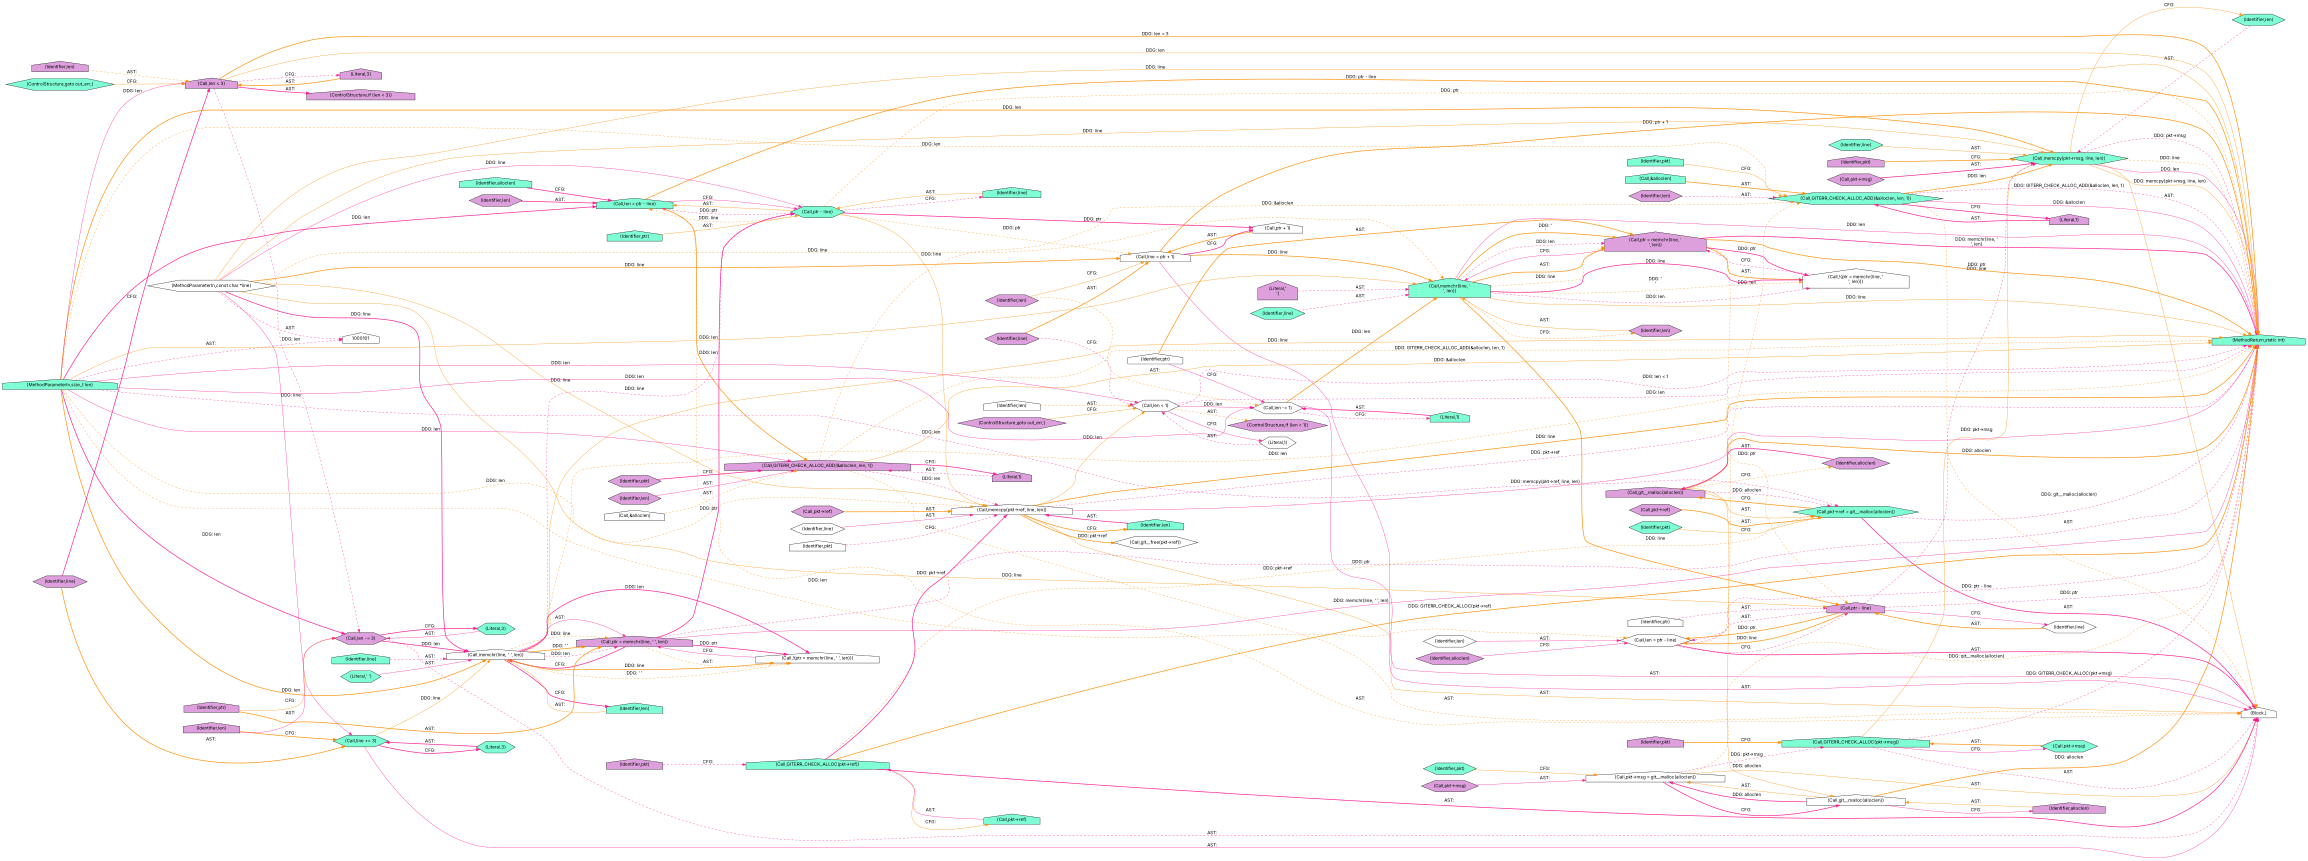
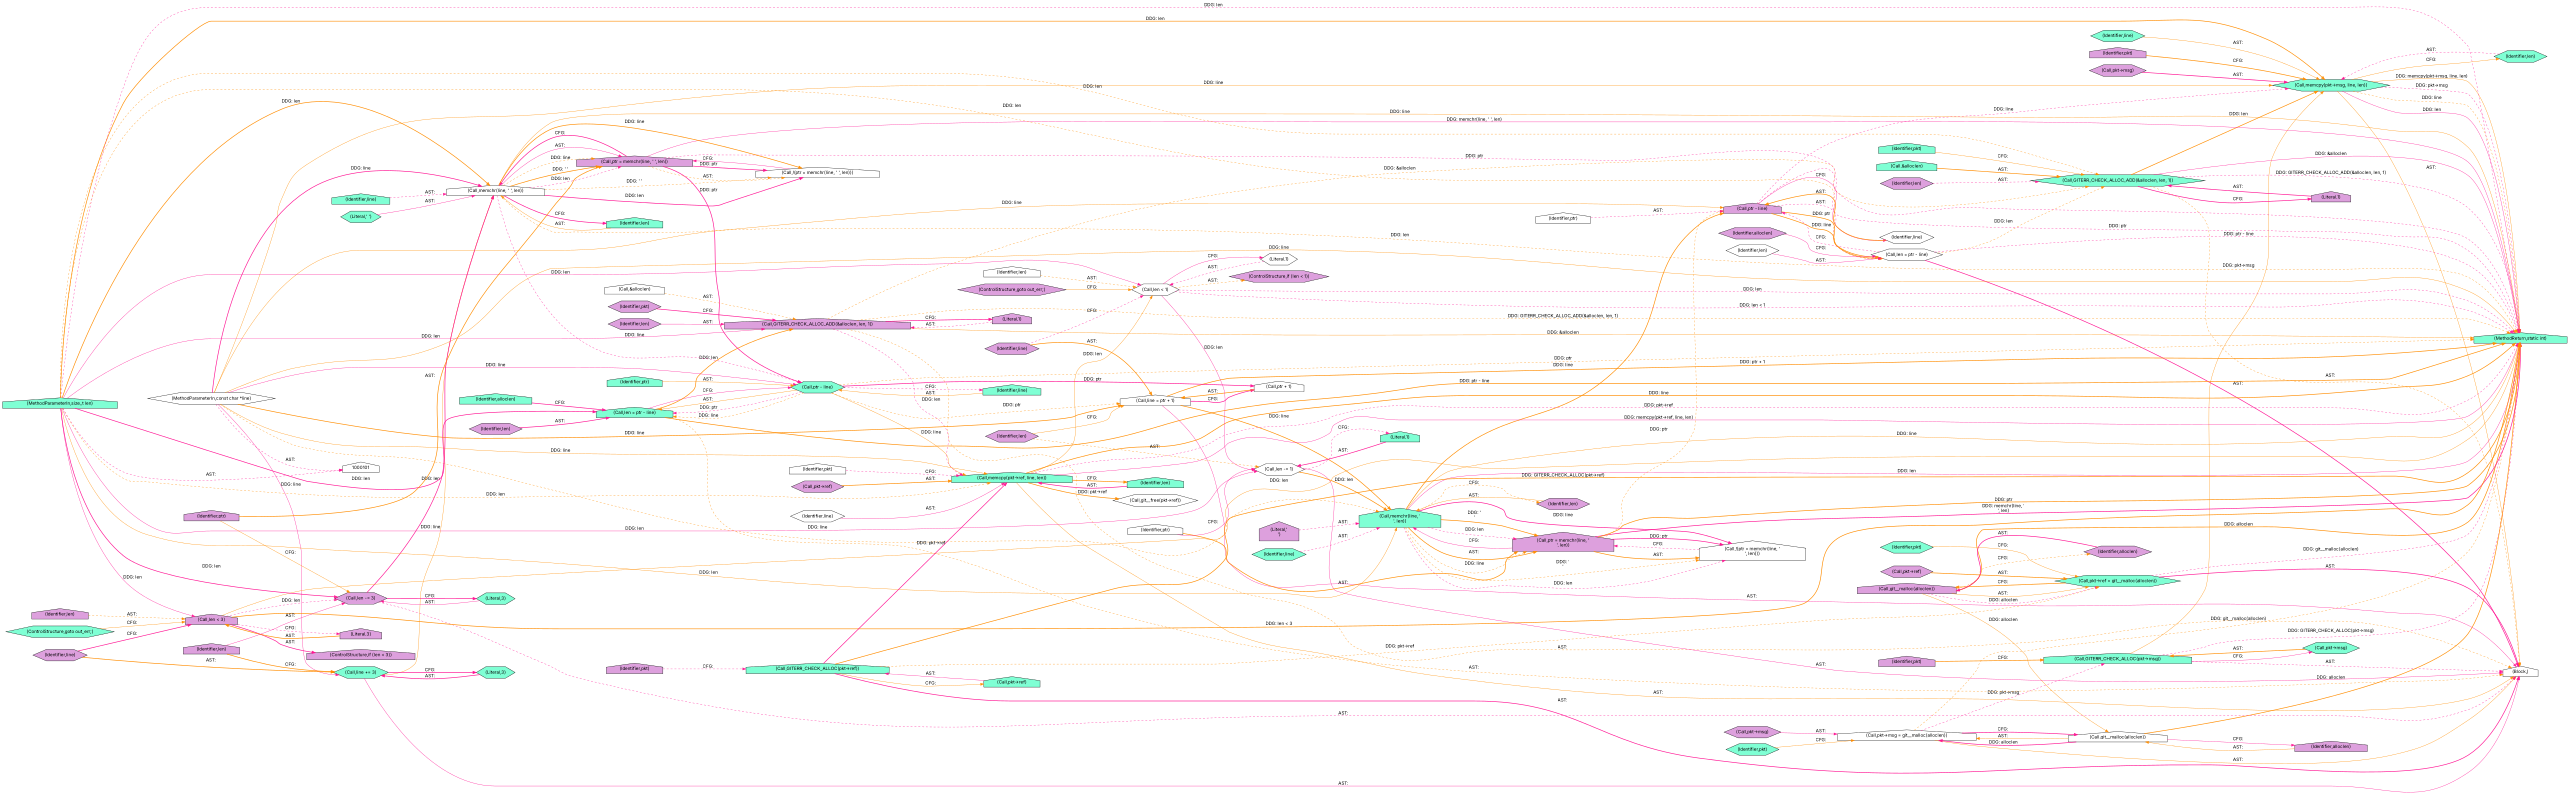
(969, 446) -> (1266, 7)
(1012, 510) -> (1012, 478)
